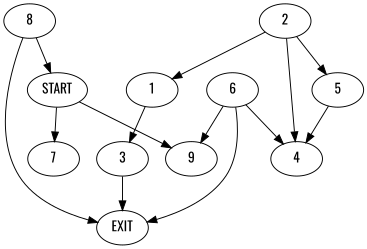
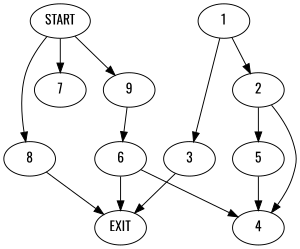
(42, 51) -> (24, 81)
(223, 53) -> (239, 51)
(214, 120) -> (126, 119)
